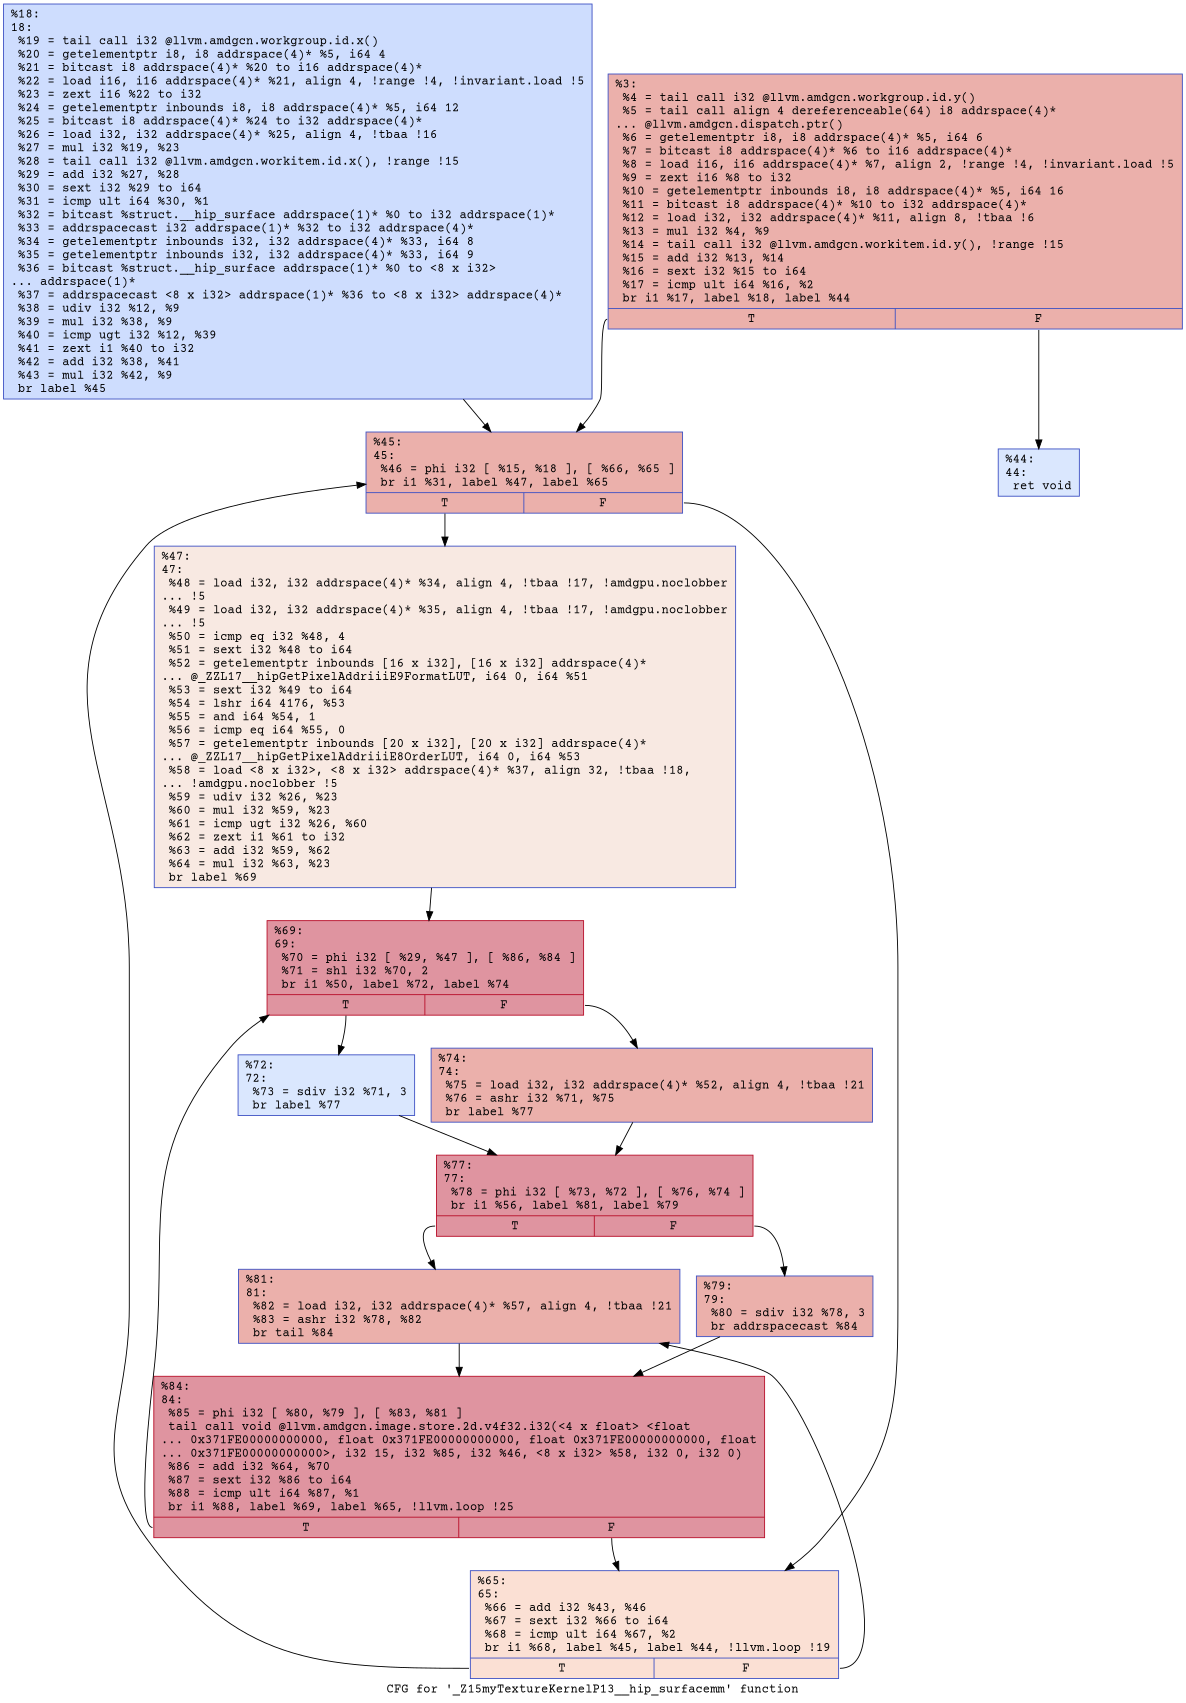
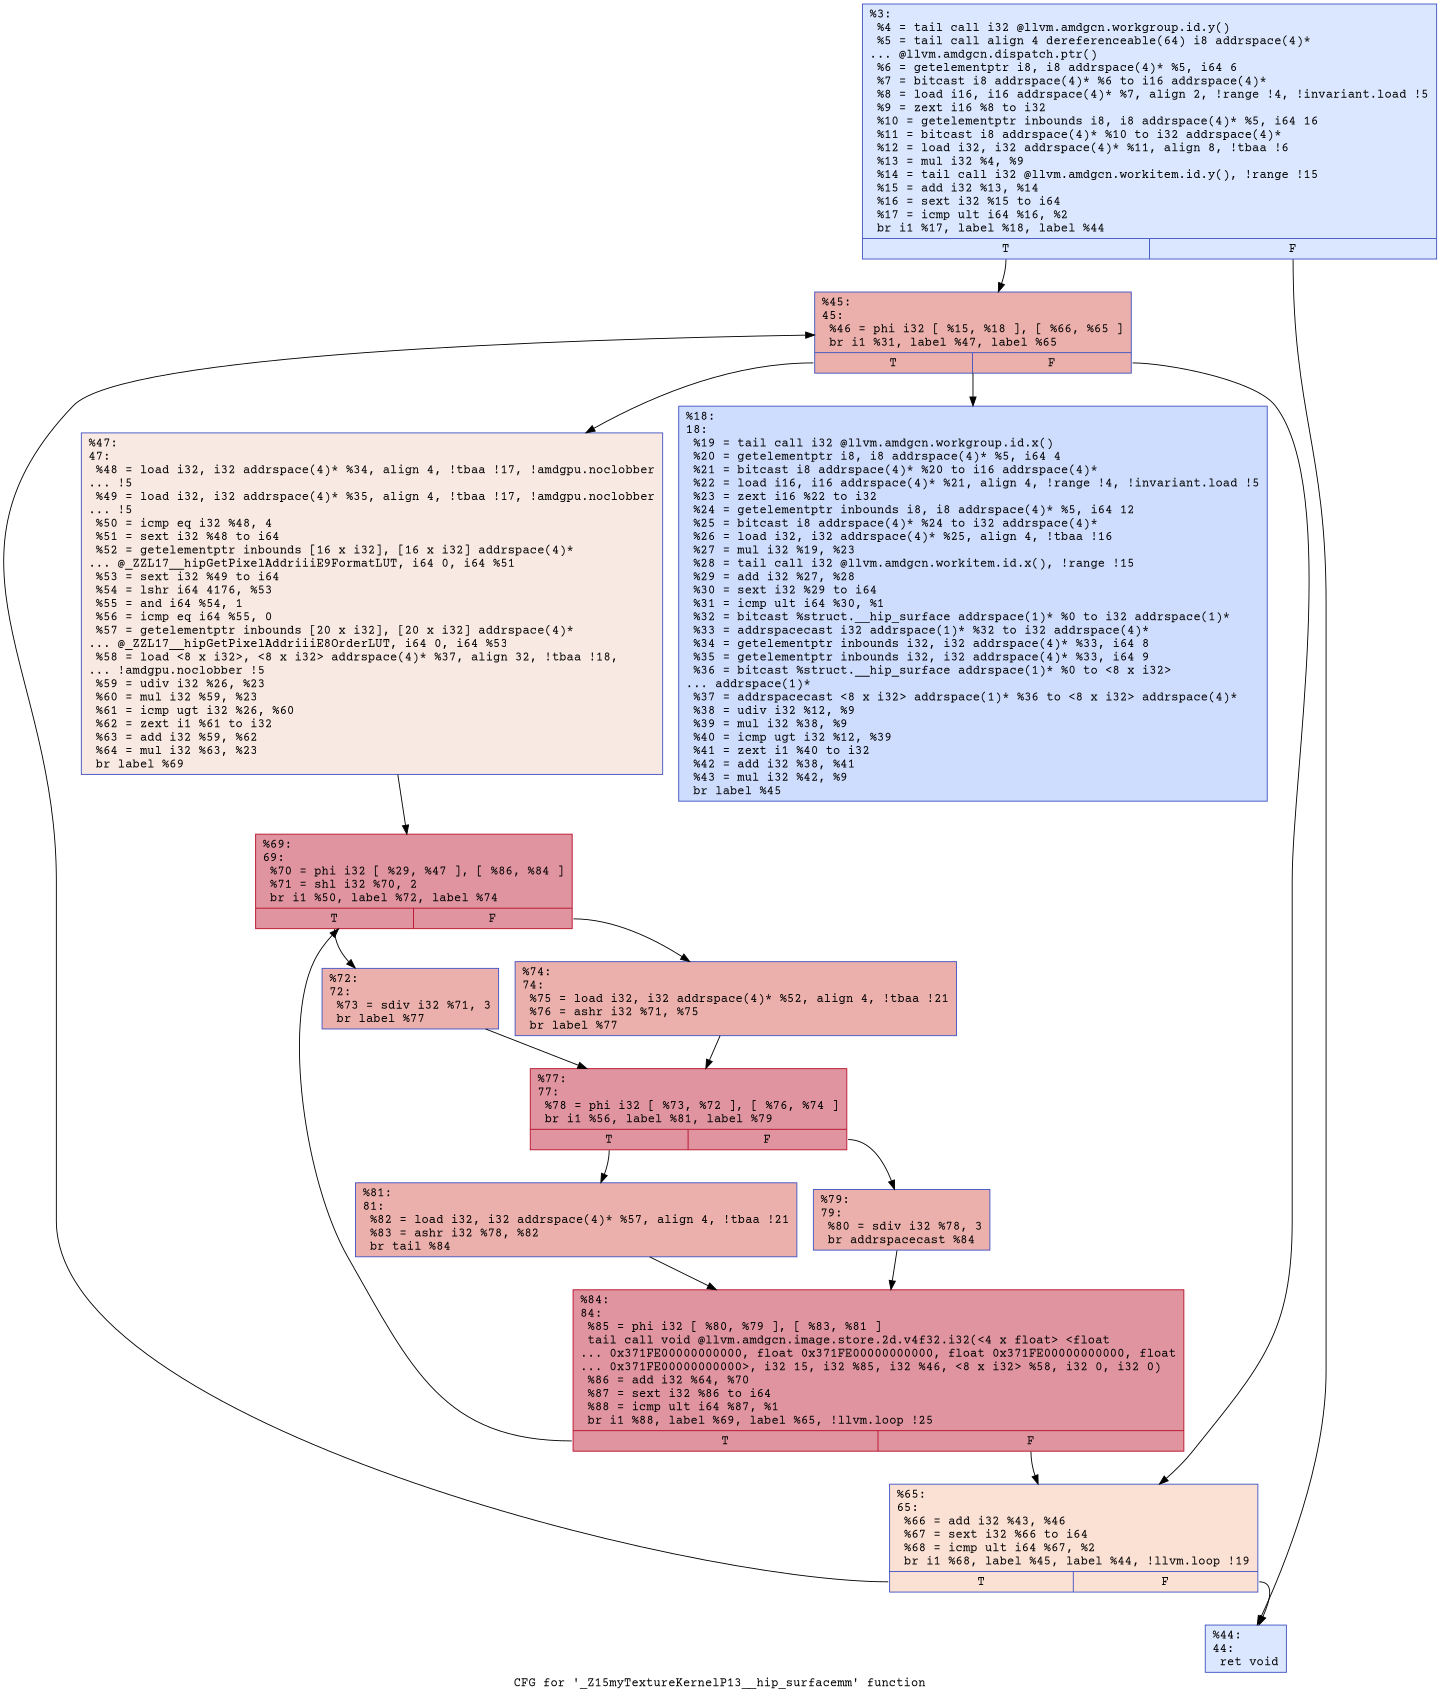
(895, 202) -> (1150, 132)
(474, 412) -> (973, 385)
(326, 1085) -> (410, 999)
(825, 1469) -> (1268, 1586)
